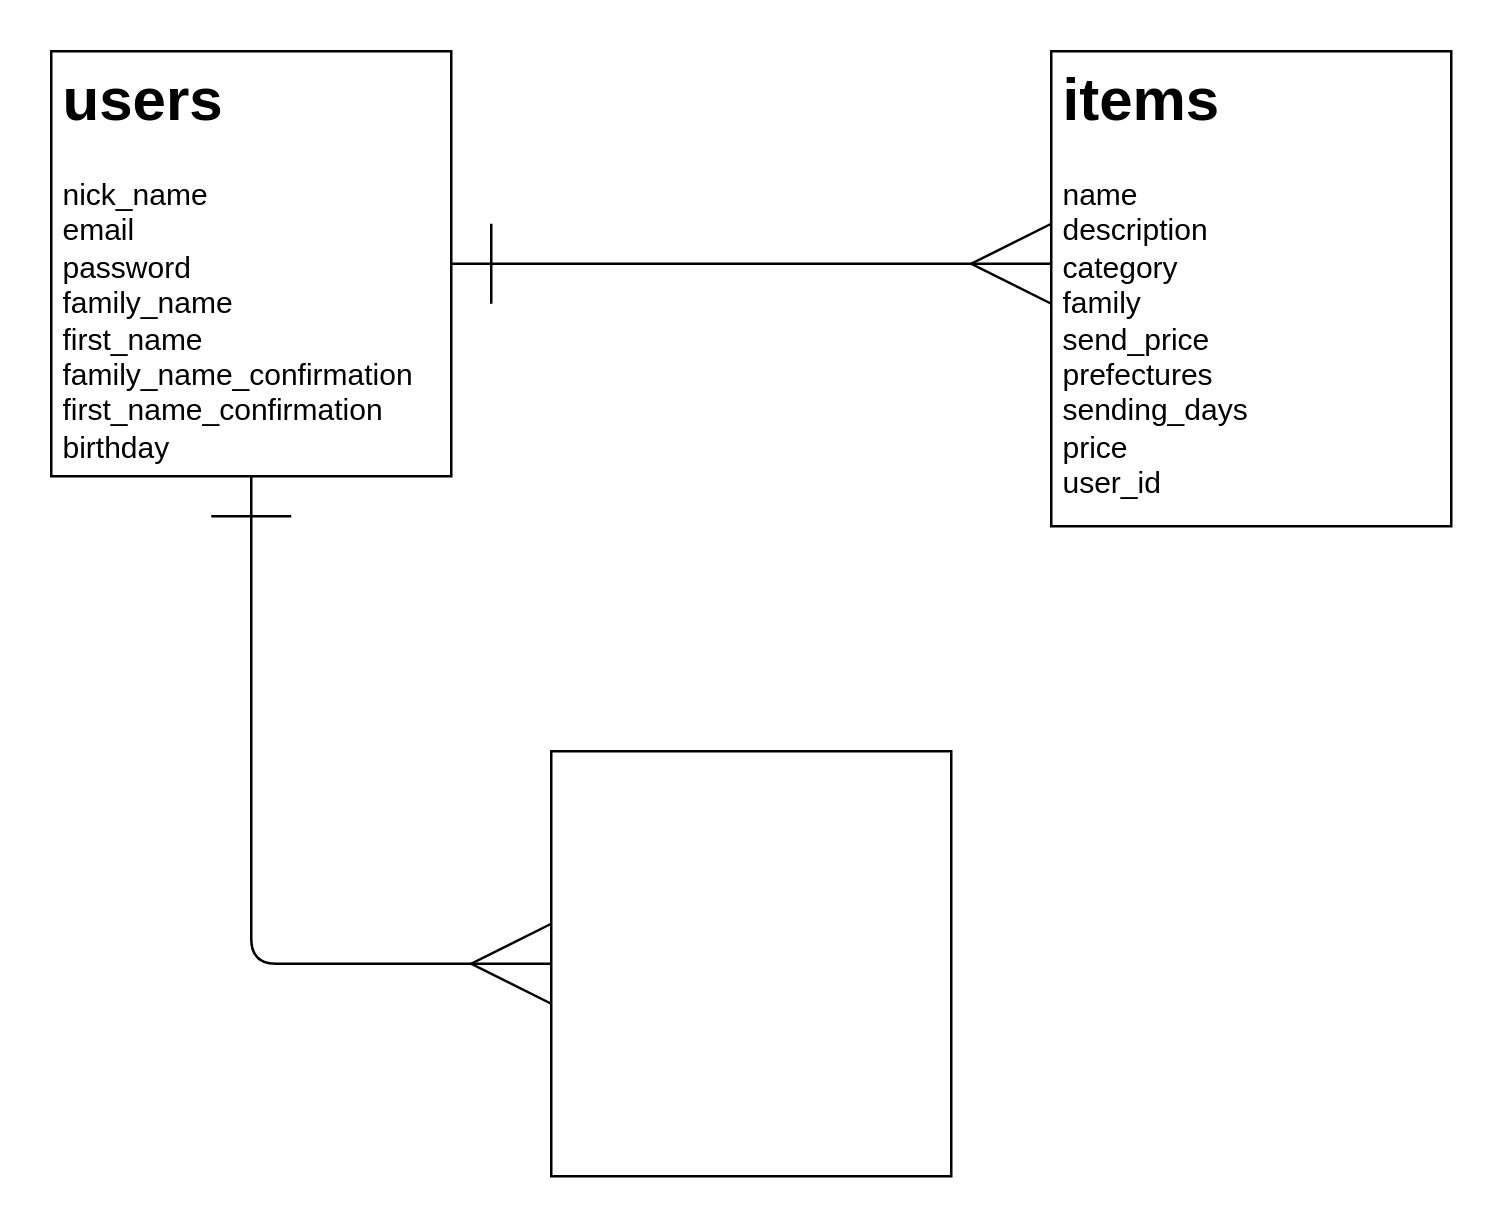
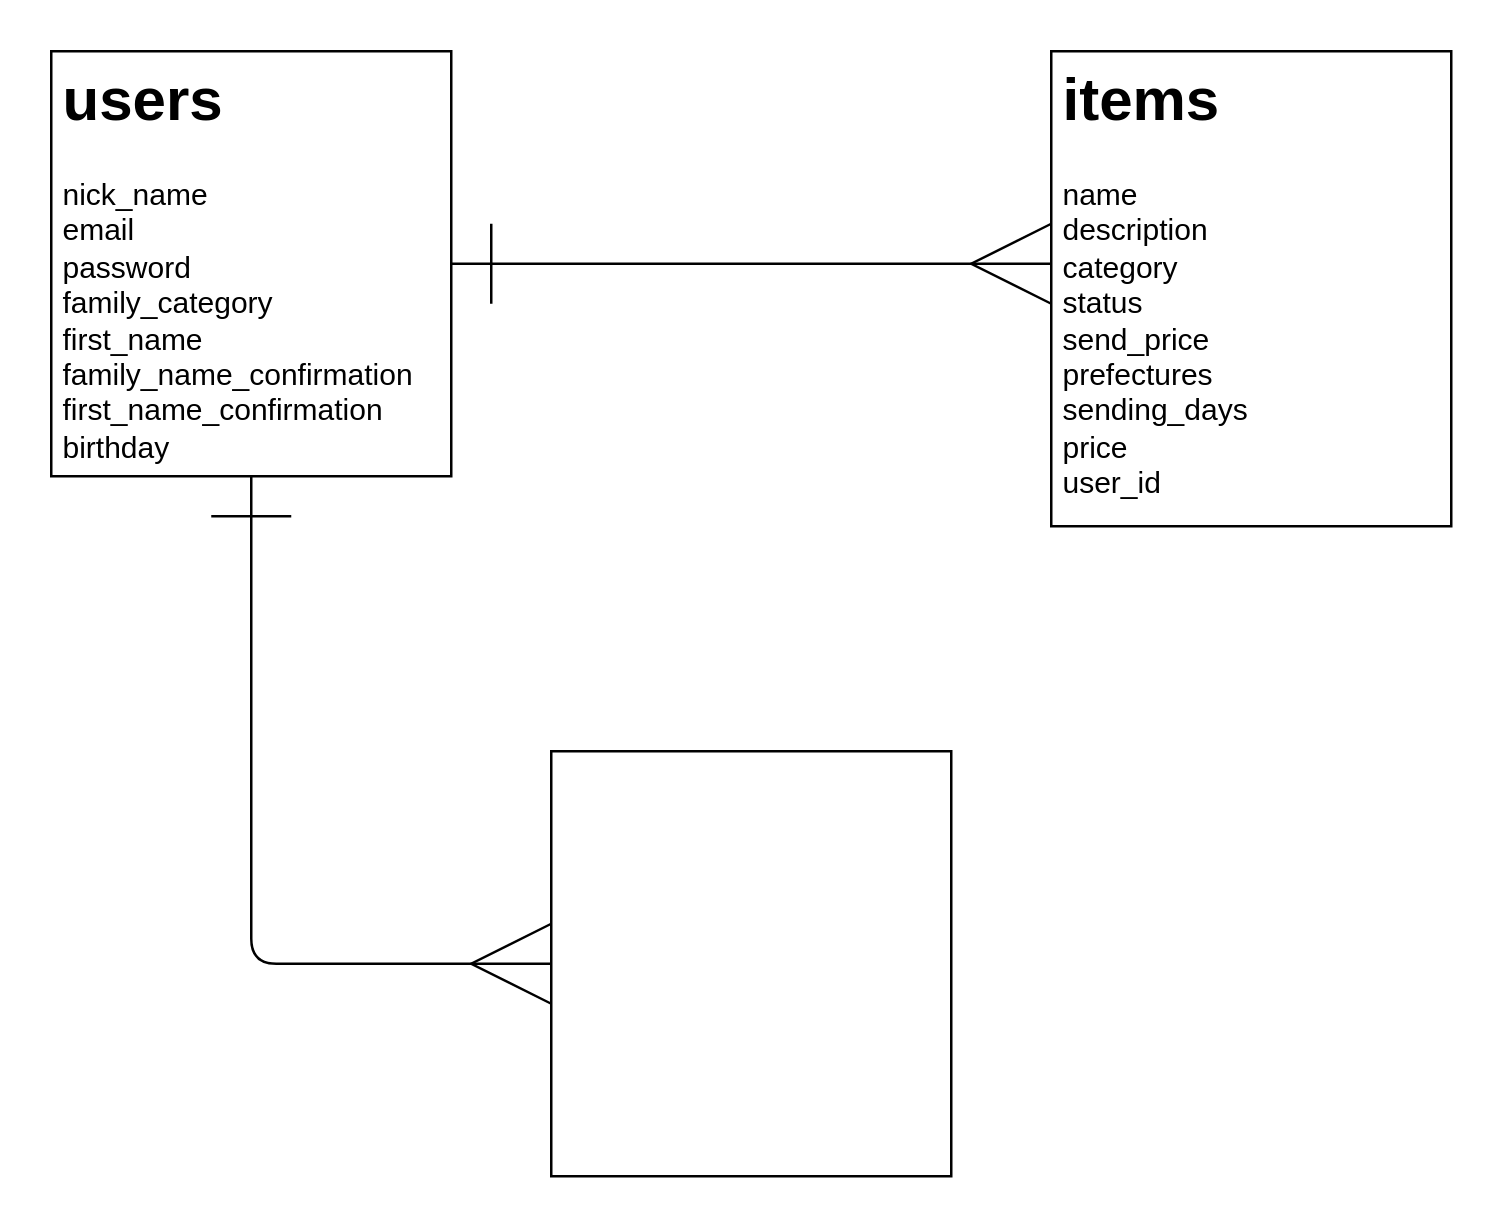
(250, 188) -> (250, 188)
(1161, 206) -> (1161, 206)
